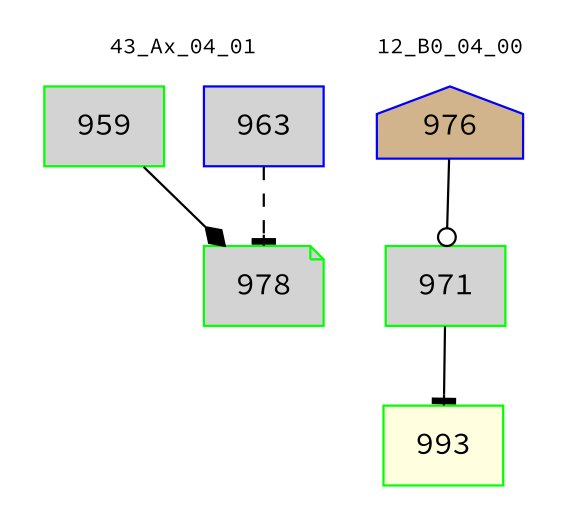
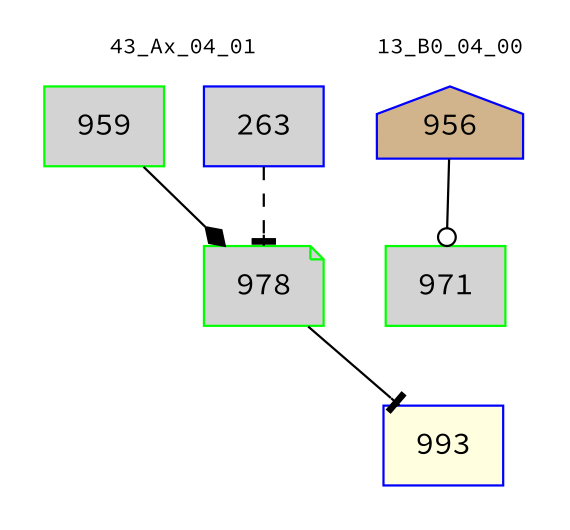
(451, 48) -> (451, 48)
(264, 126) -> (264, 126)
(450, 126) -> (450, 126)
(445, 360) -> (345, 359)
(443, 446) -> (443, 446)
